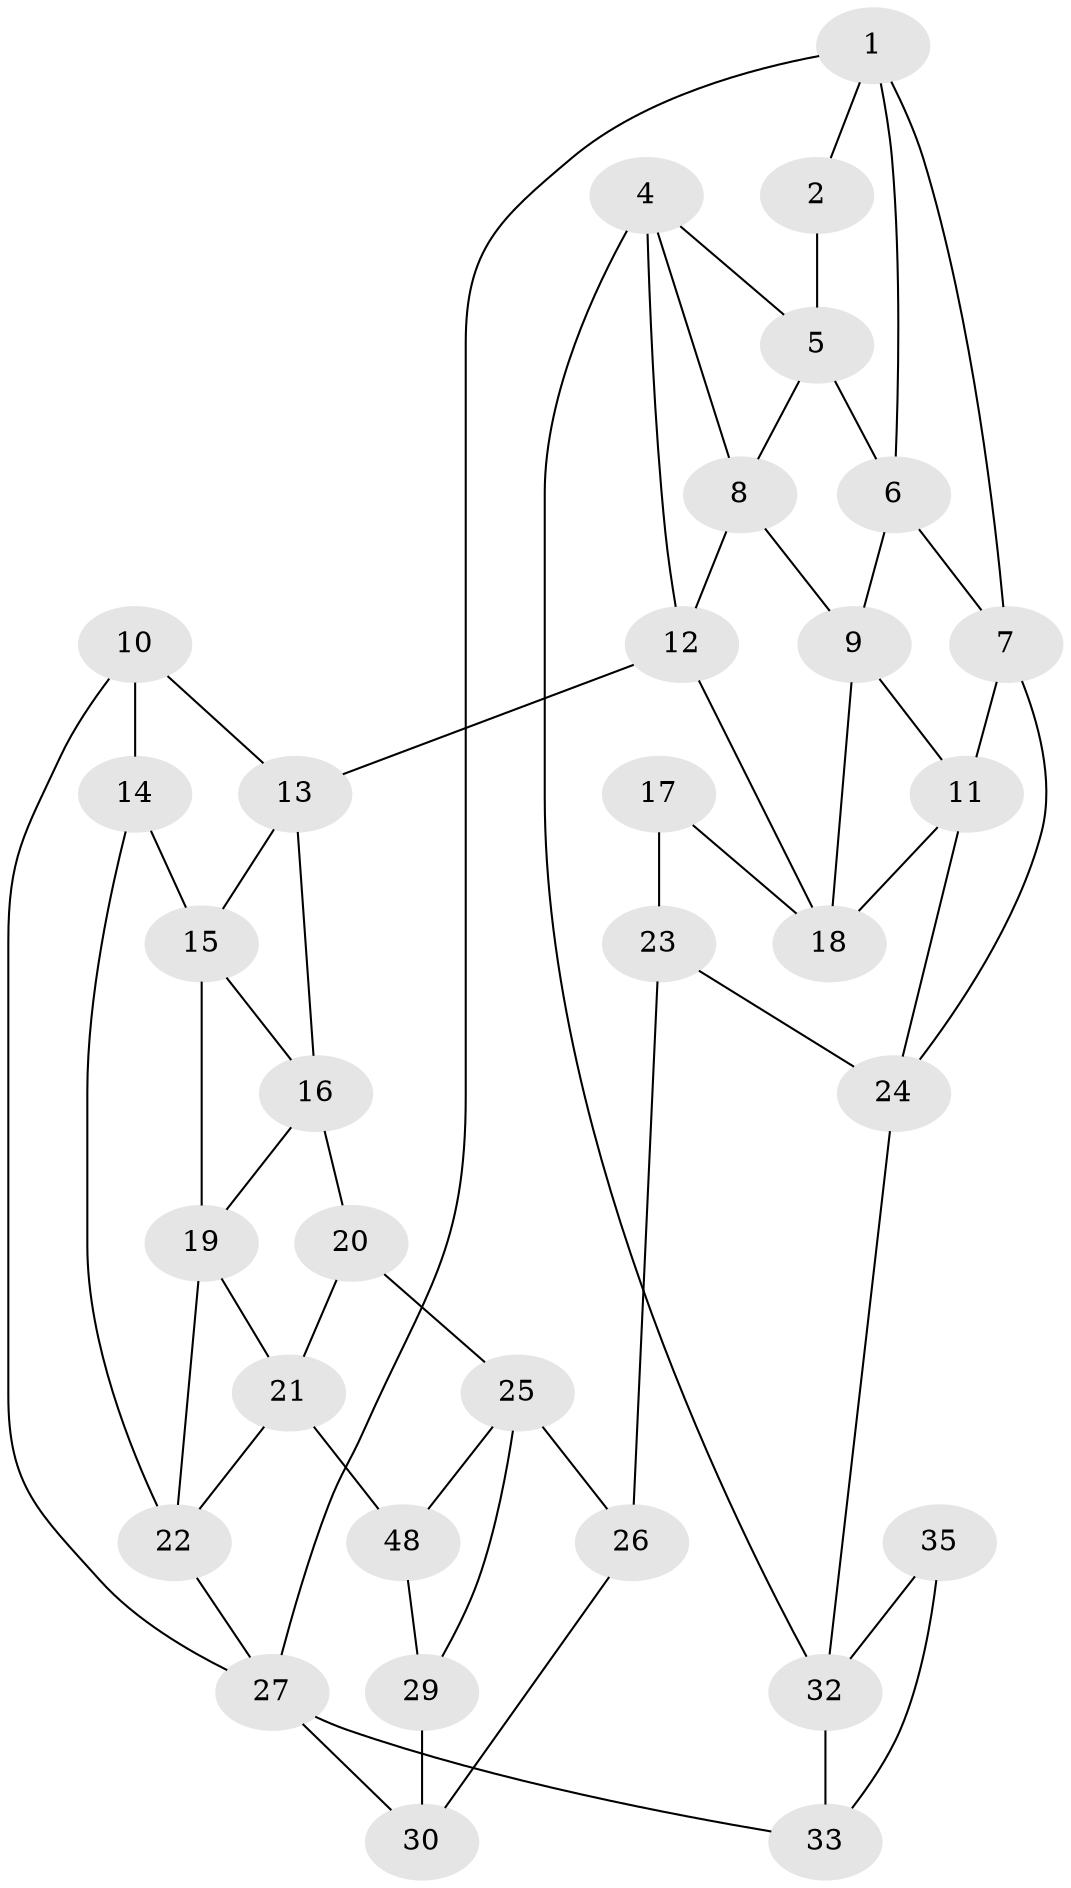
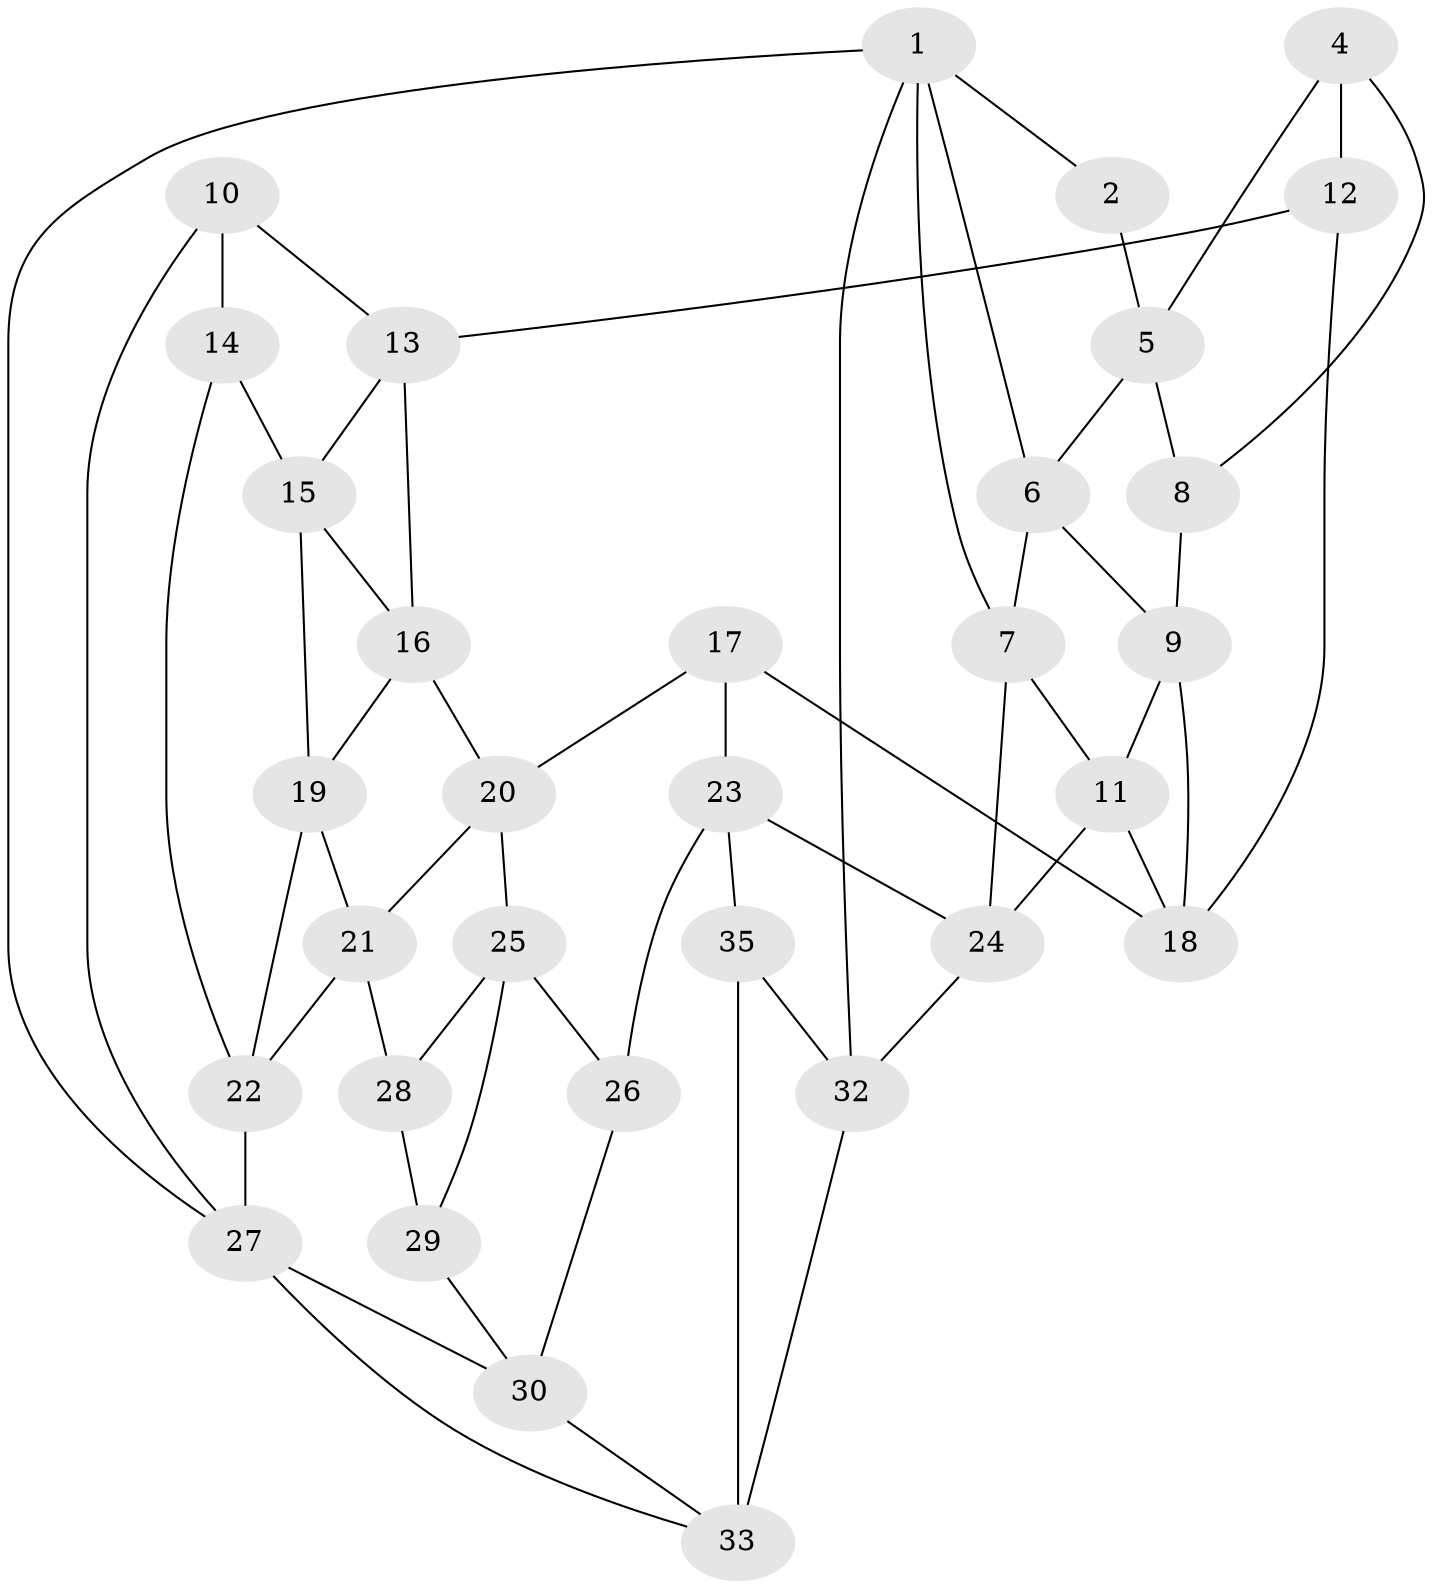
(711, 570) -> none
none -> (612, 720)
none -> (732, 869)
(559, 959) -> (840, 565)
none -> (634, 1468)
(403, 1543) -> (395, 1094)
